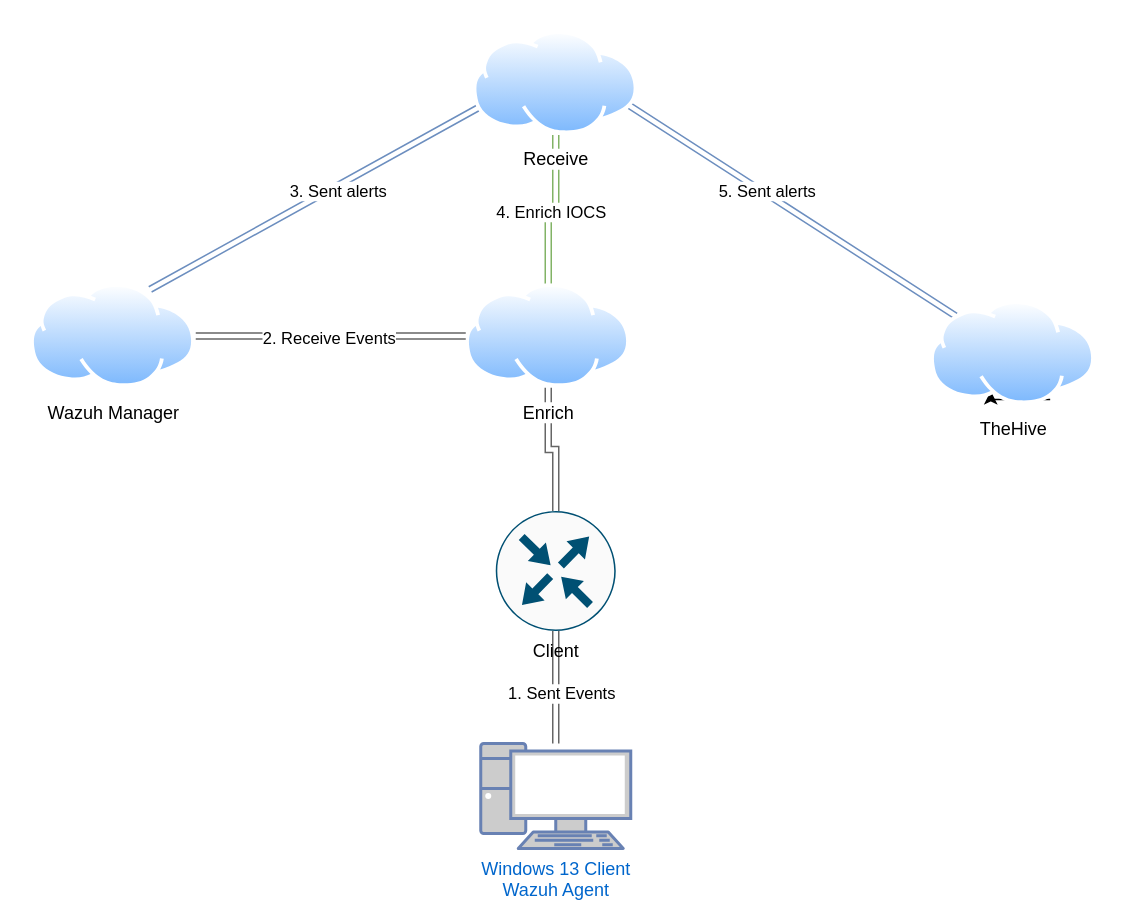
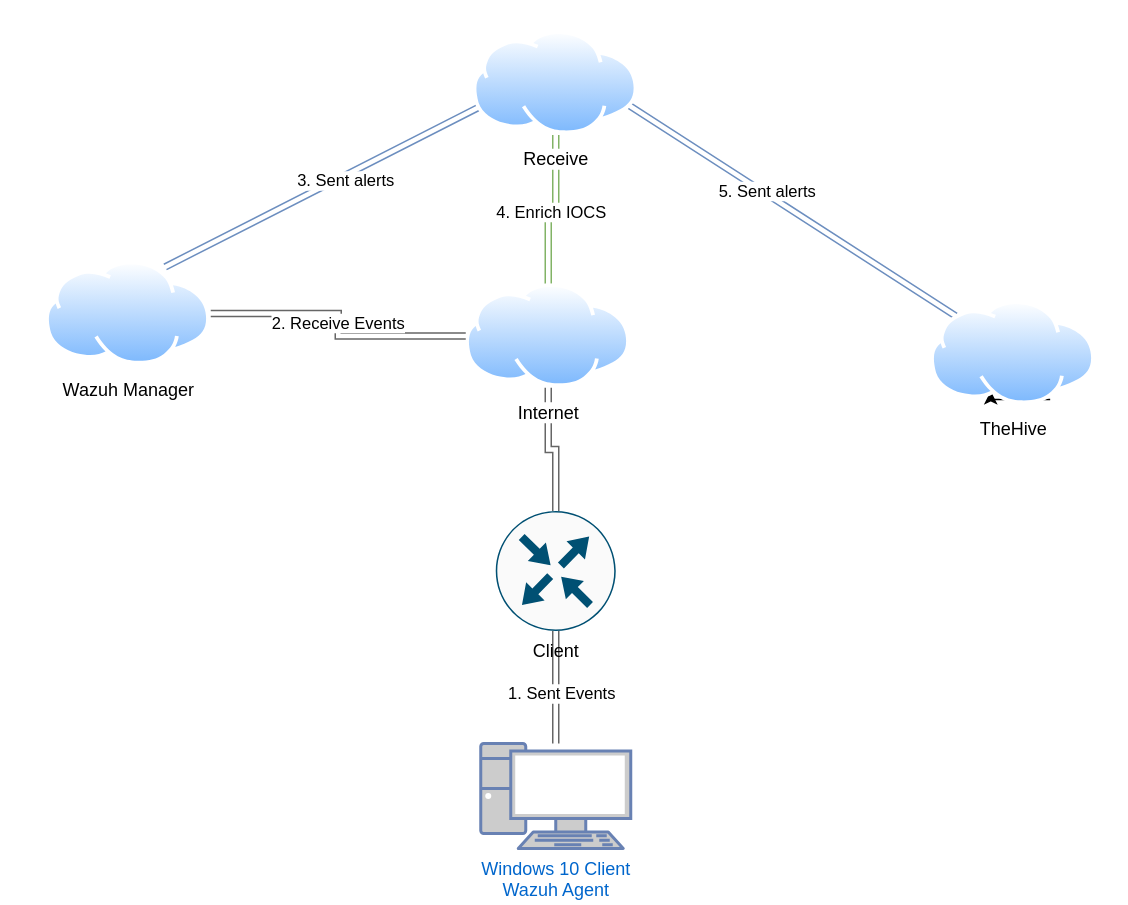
(113, 336) -> (128, 313)
(549, 414) -> (549, 414)
(557, 880) -> (557, 880)
